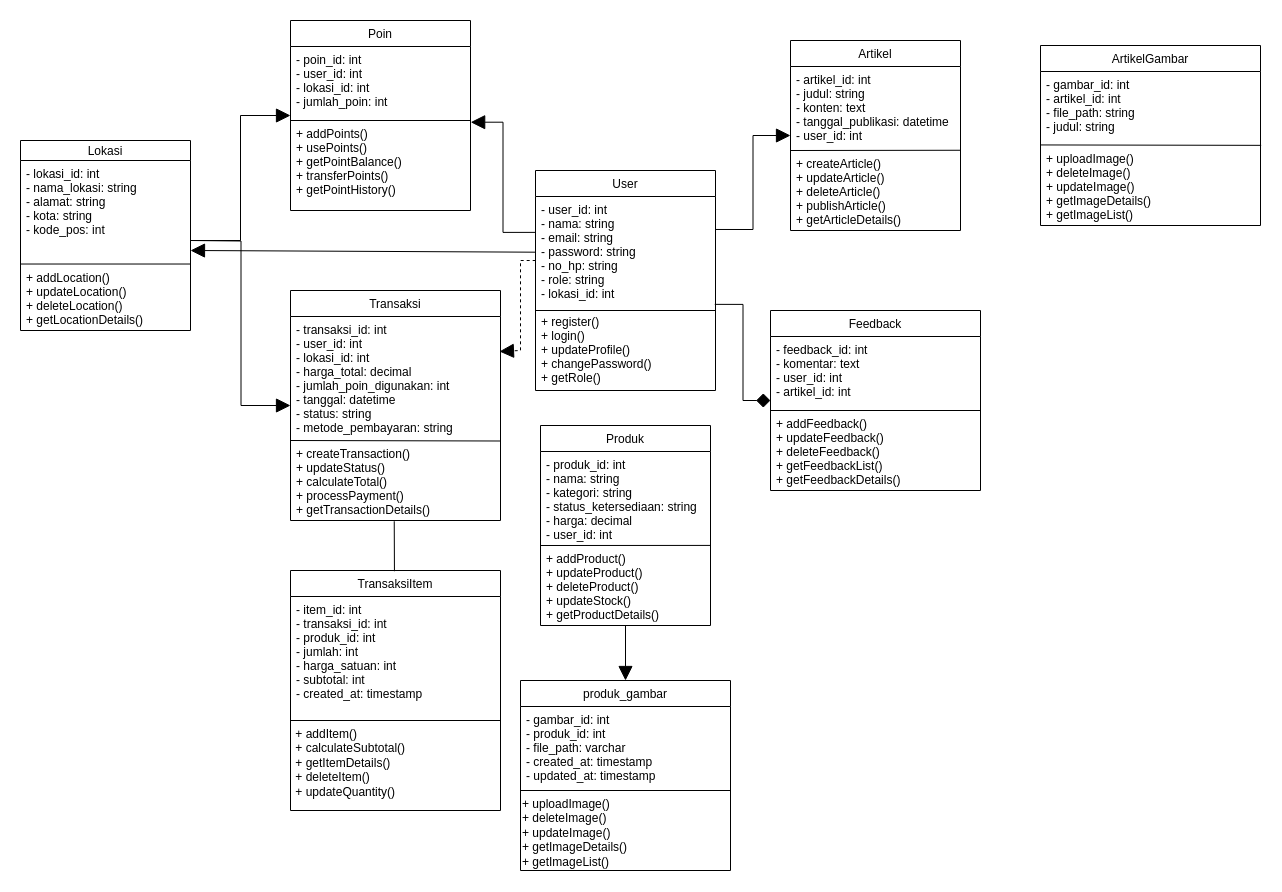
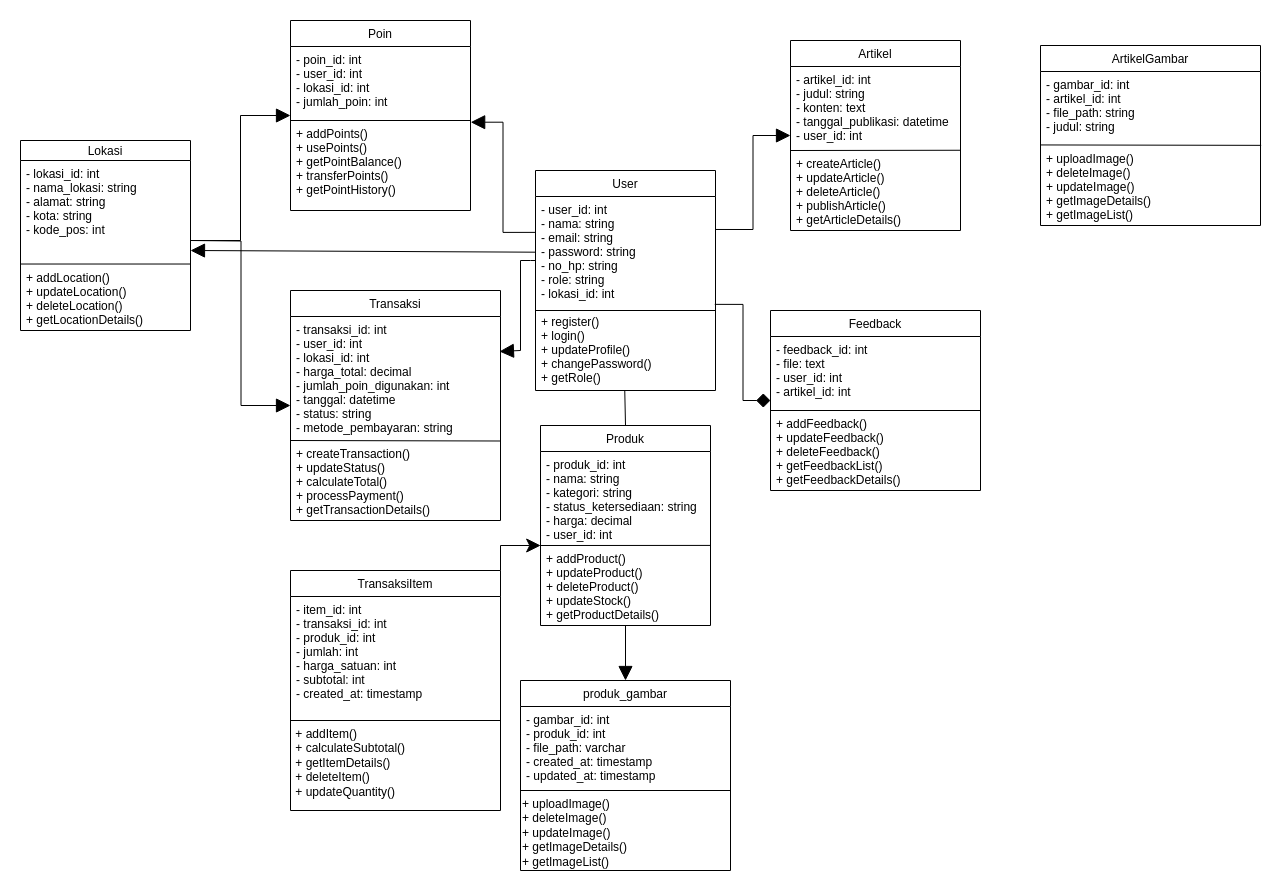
(521, 302) -> (521, 302)
(829, 350) -> (829, 350)
none -> (625, 409)
none -> (503, 546)
(394, 547) -> none
